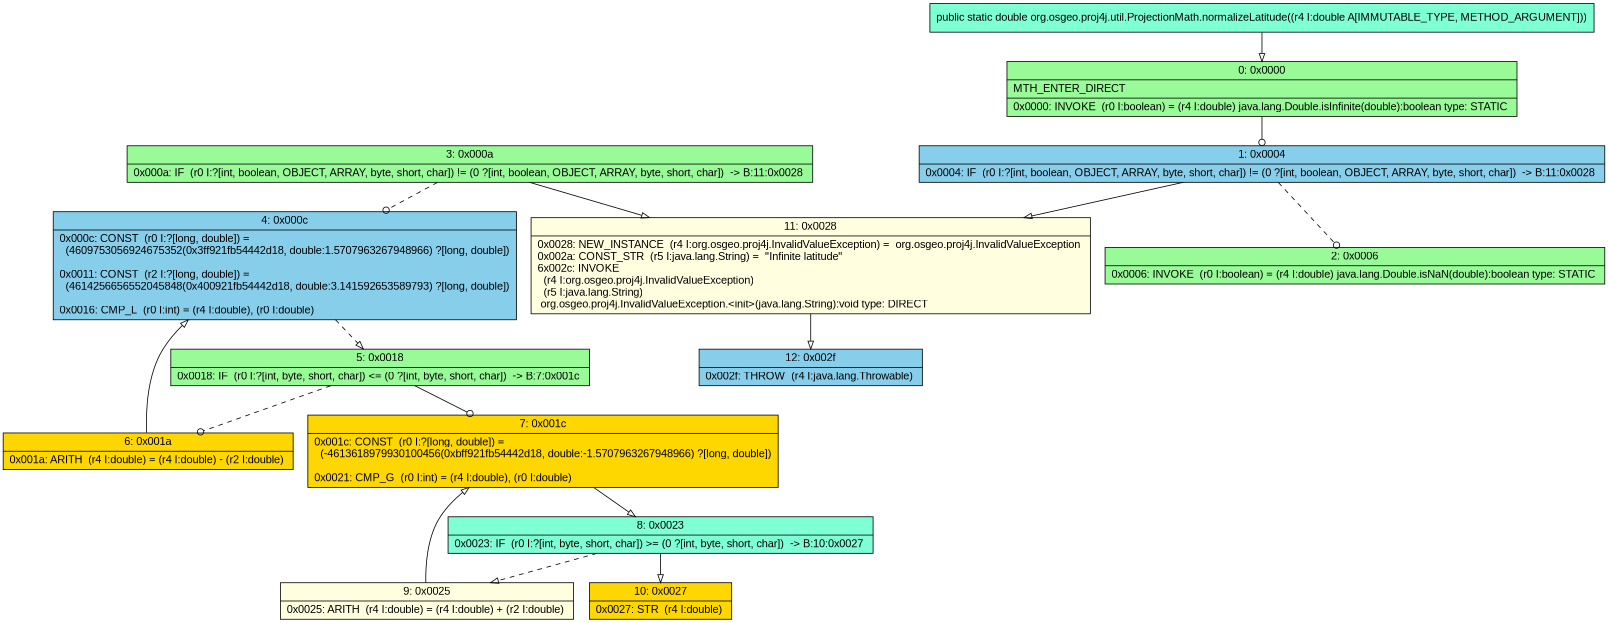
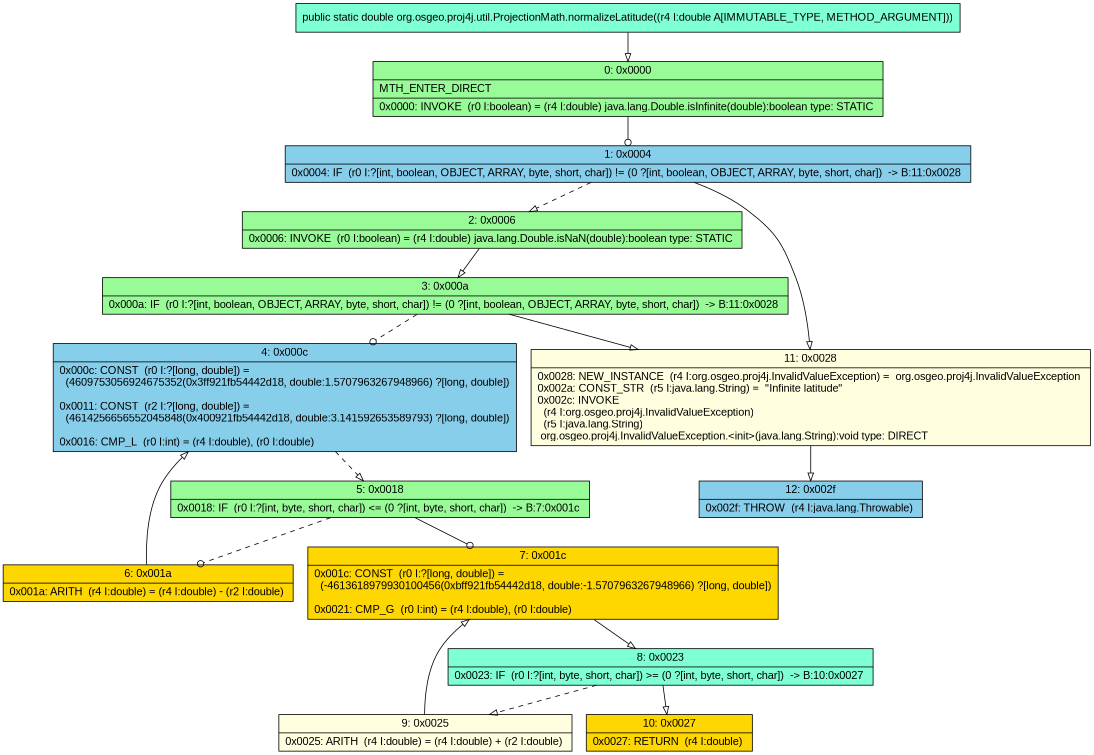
(1306, 213) -> (564, 195)
none -> (471, 260)
(582, 269) -> (582, 400)
(661, 610) -> (669, 742)
